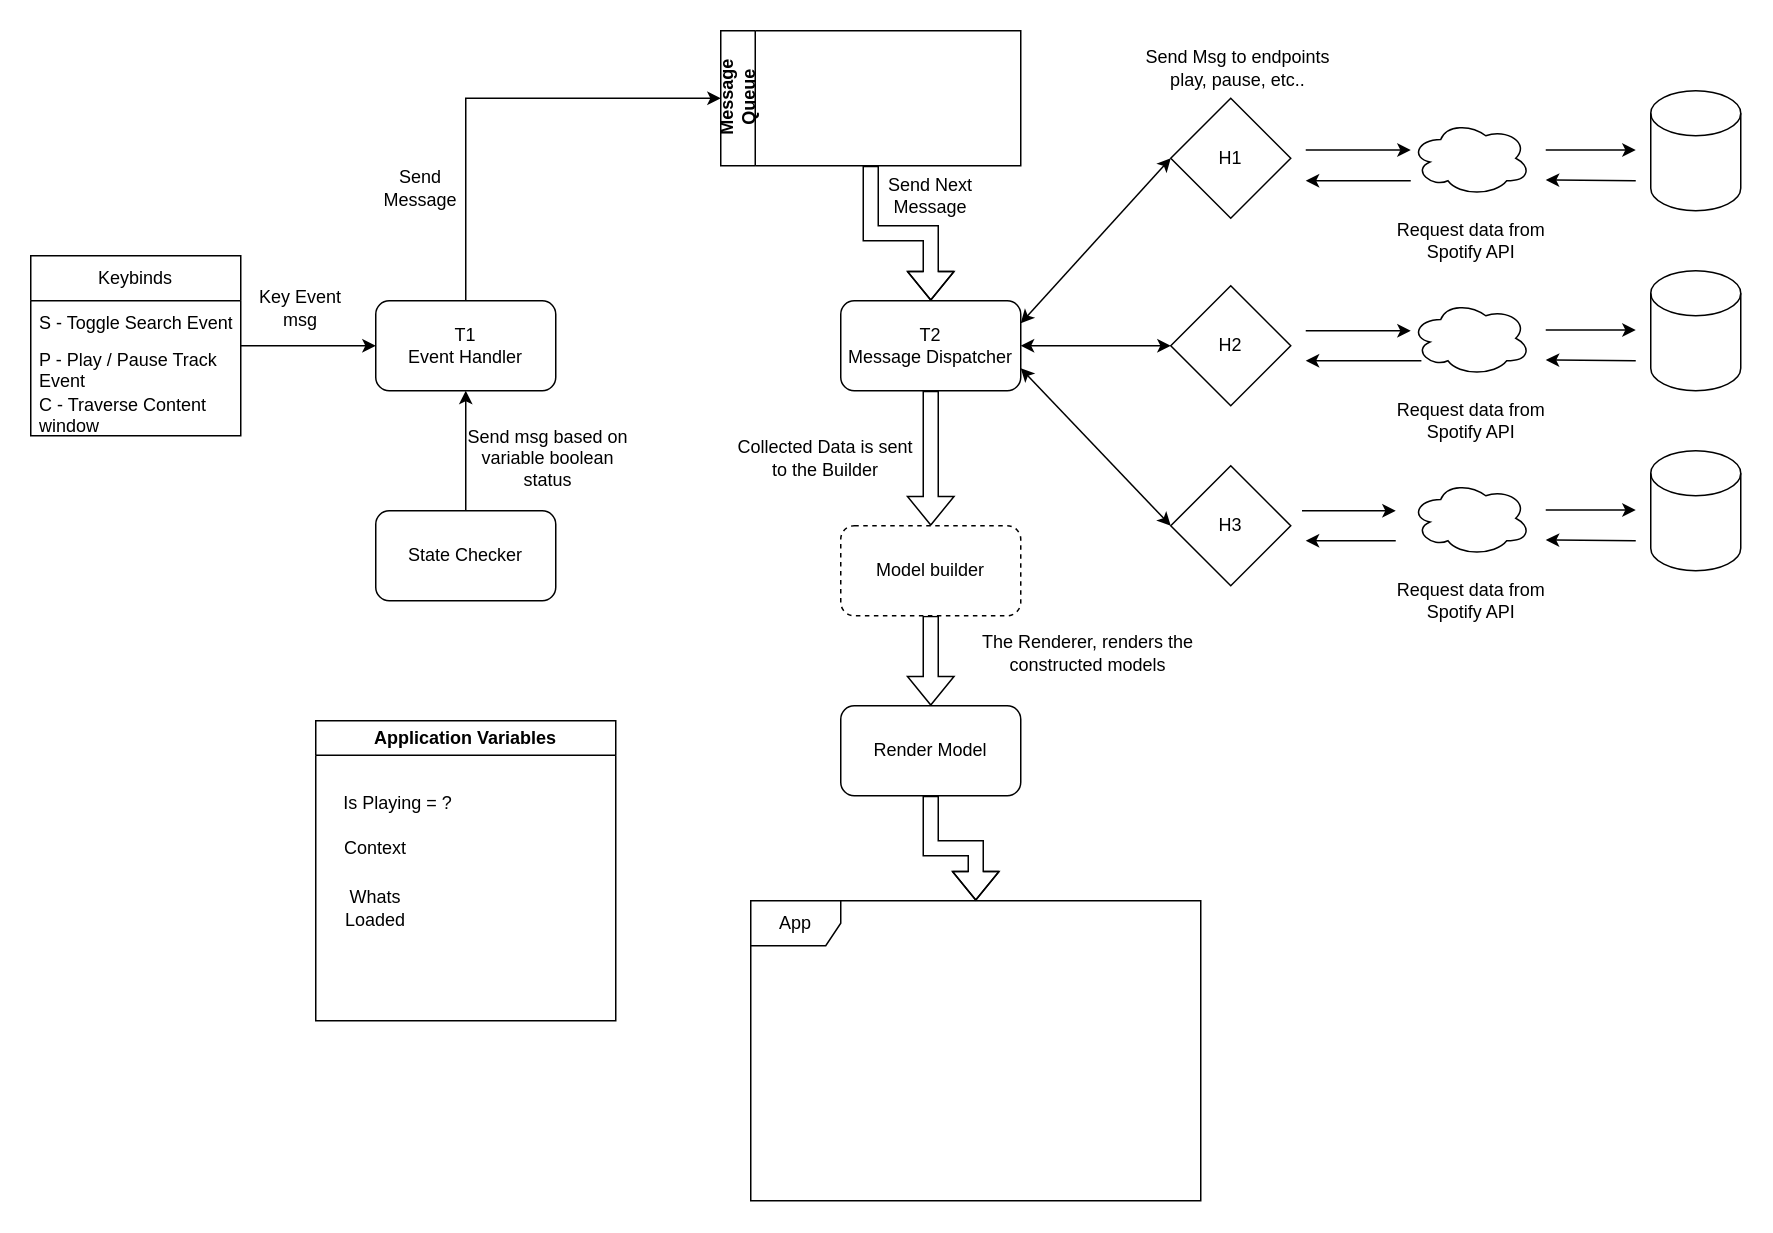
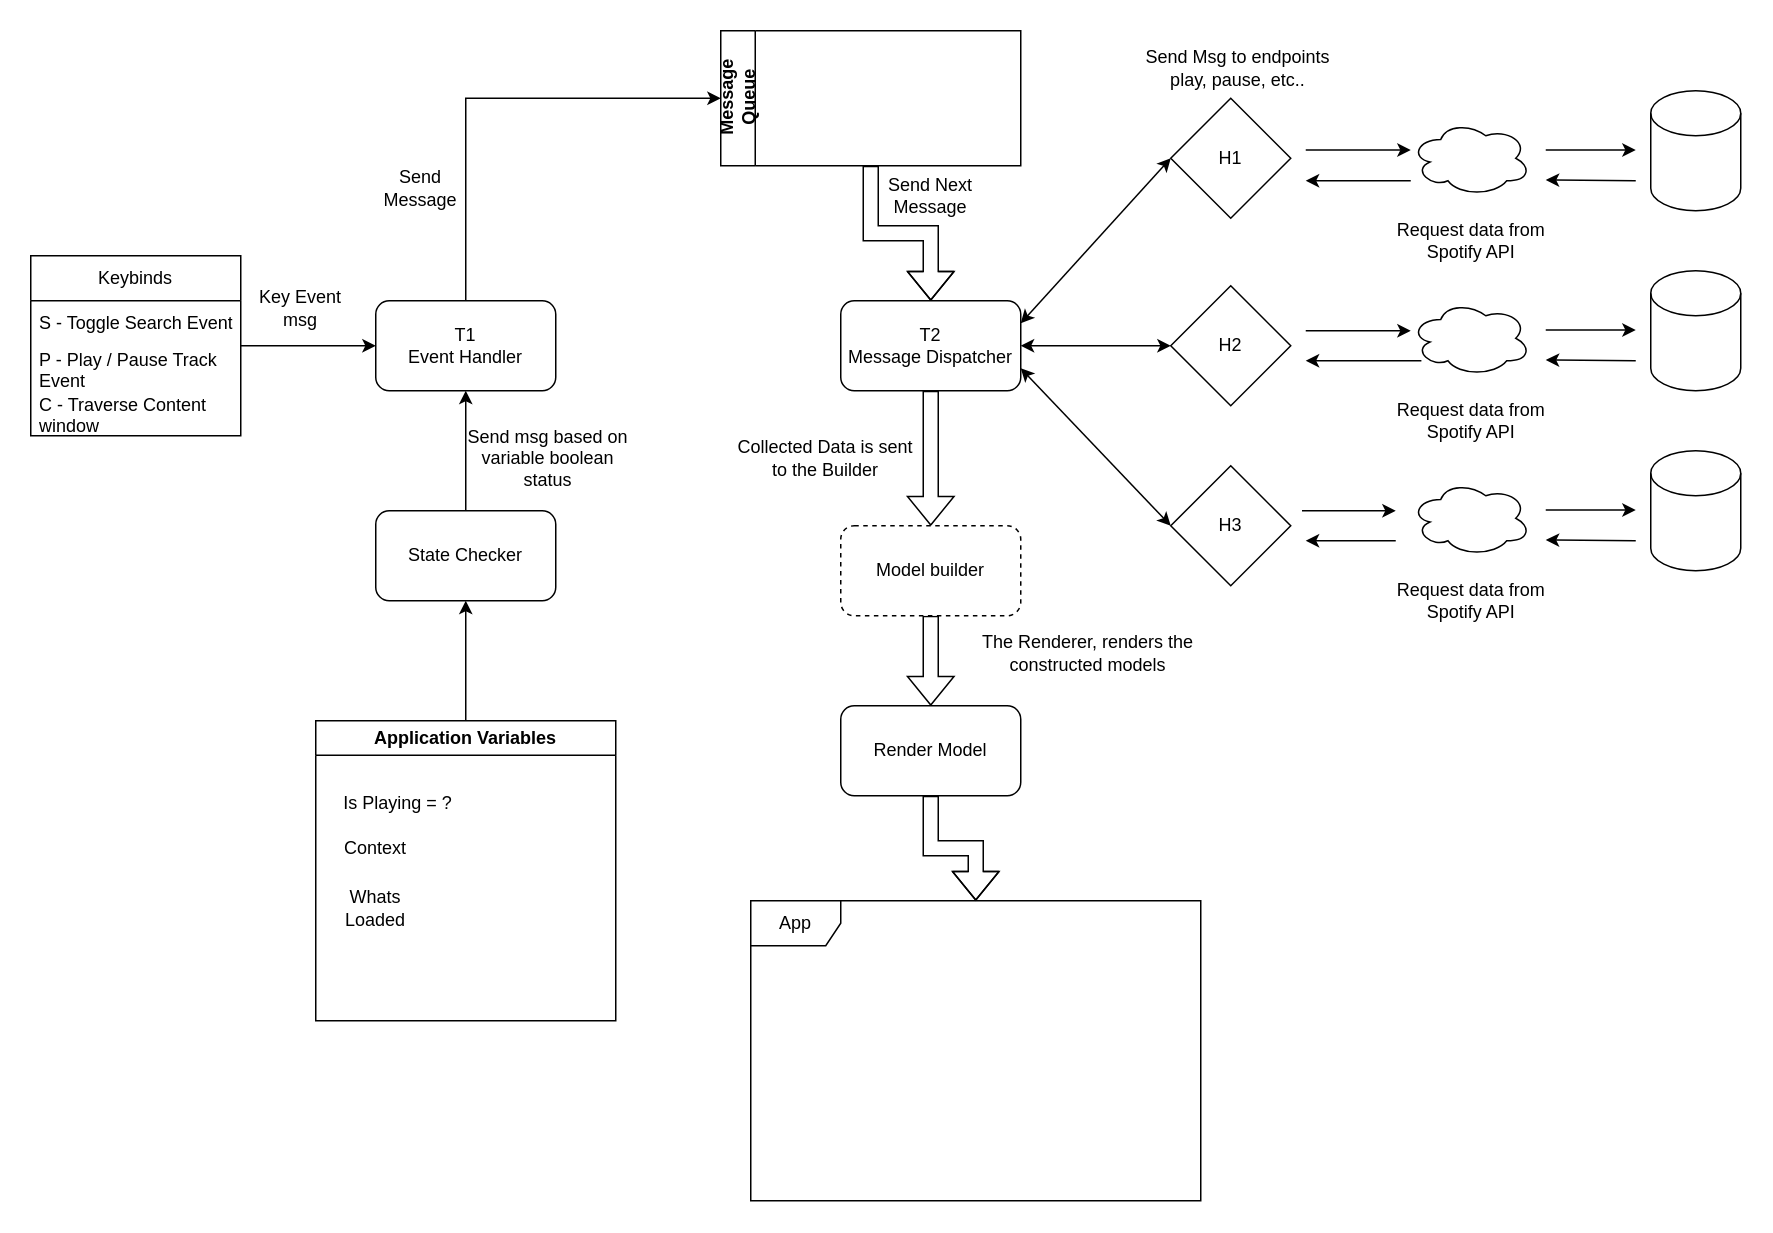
none -> (466, 666)
